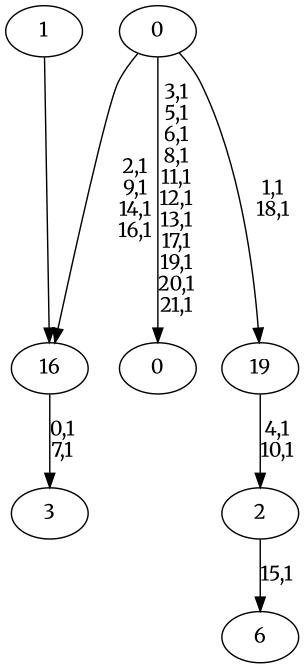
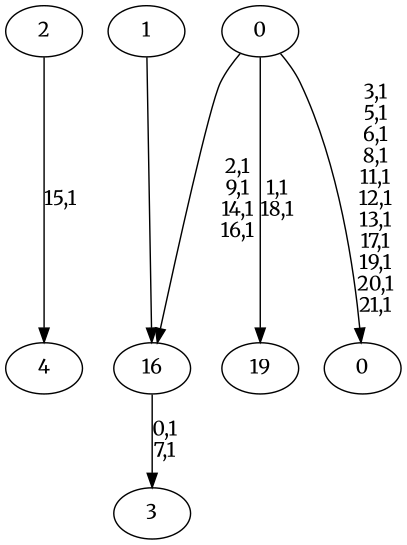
(260, 434) -> none
(260, 637) -> (44, 368)
